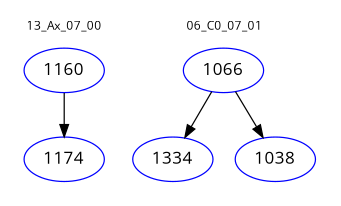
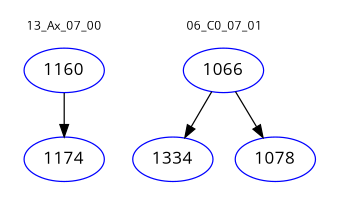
(275, 159) -> (275, 159)
